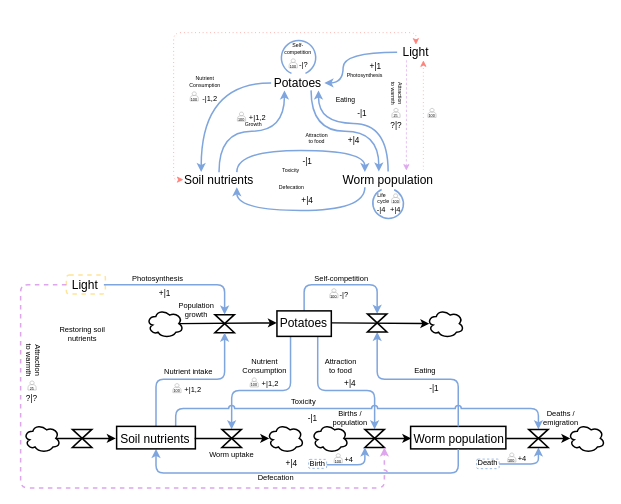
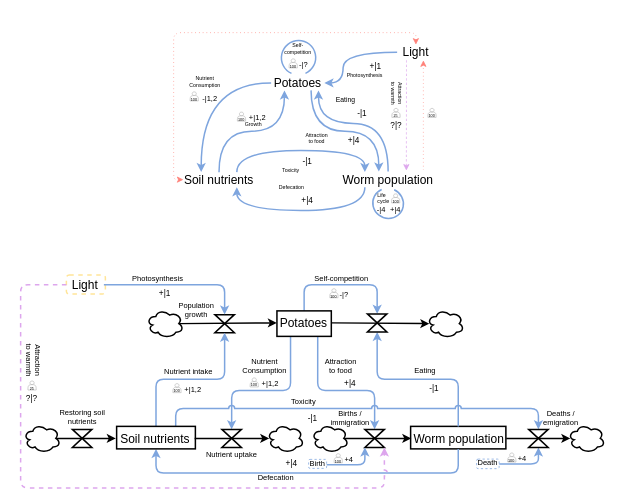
(82, 334) -> (82, 417)
(350, 418) -> (350, 418)
(232, 454) -> (232, 454)
